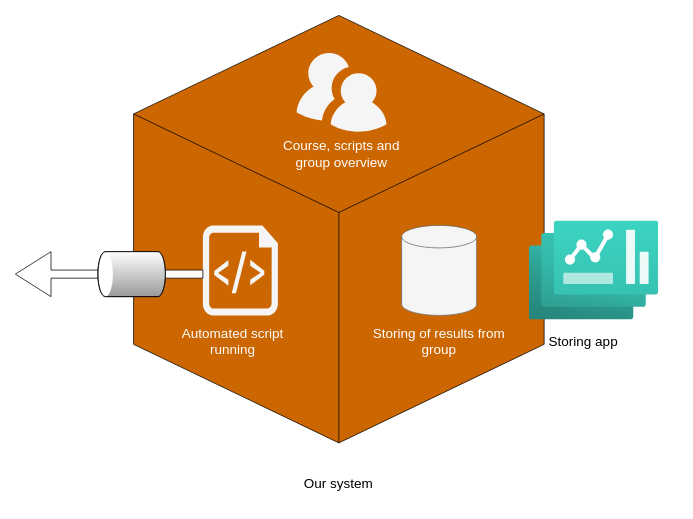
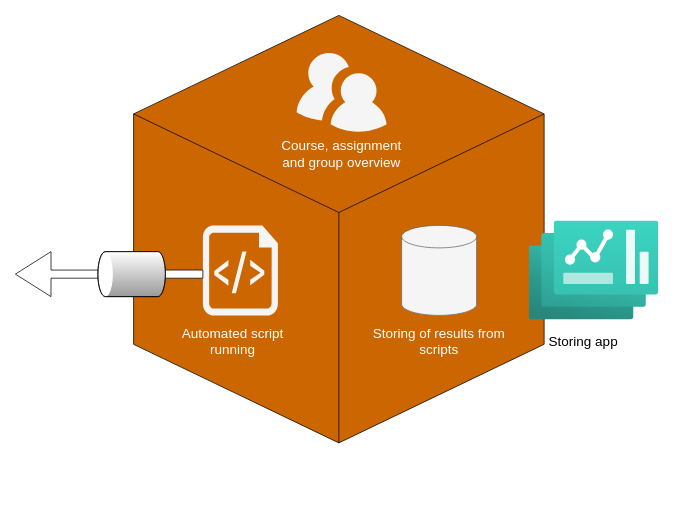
(342, 154) -> (342, 154)
(439, 342) -> (439, 342)
(339, 484) -> none
